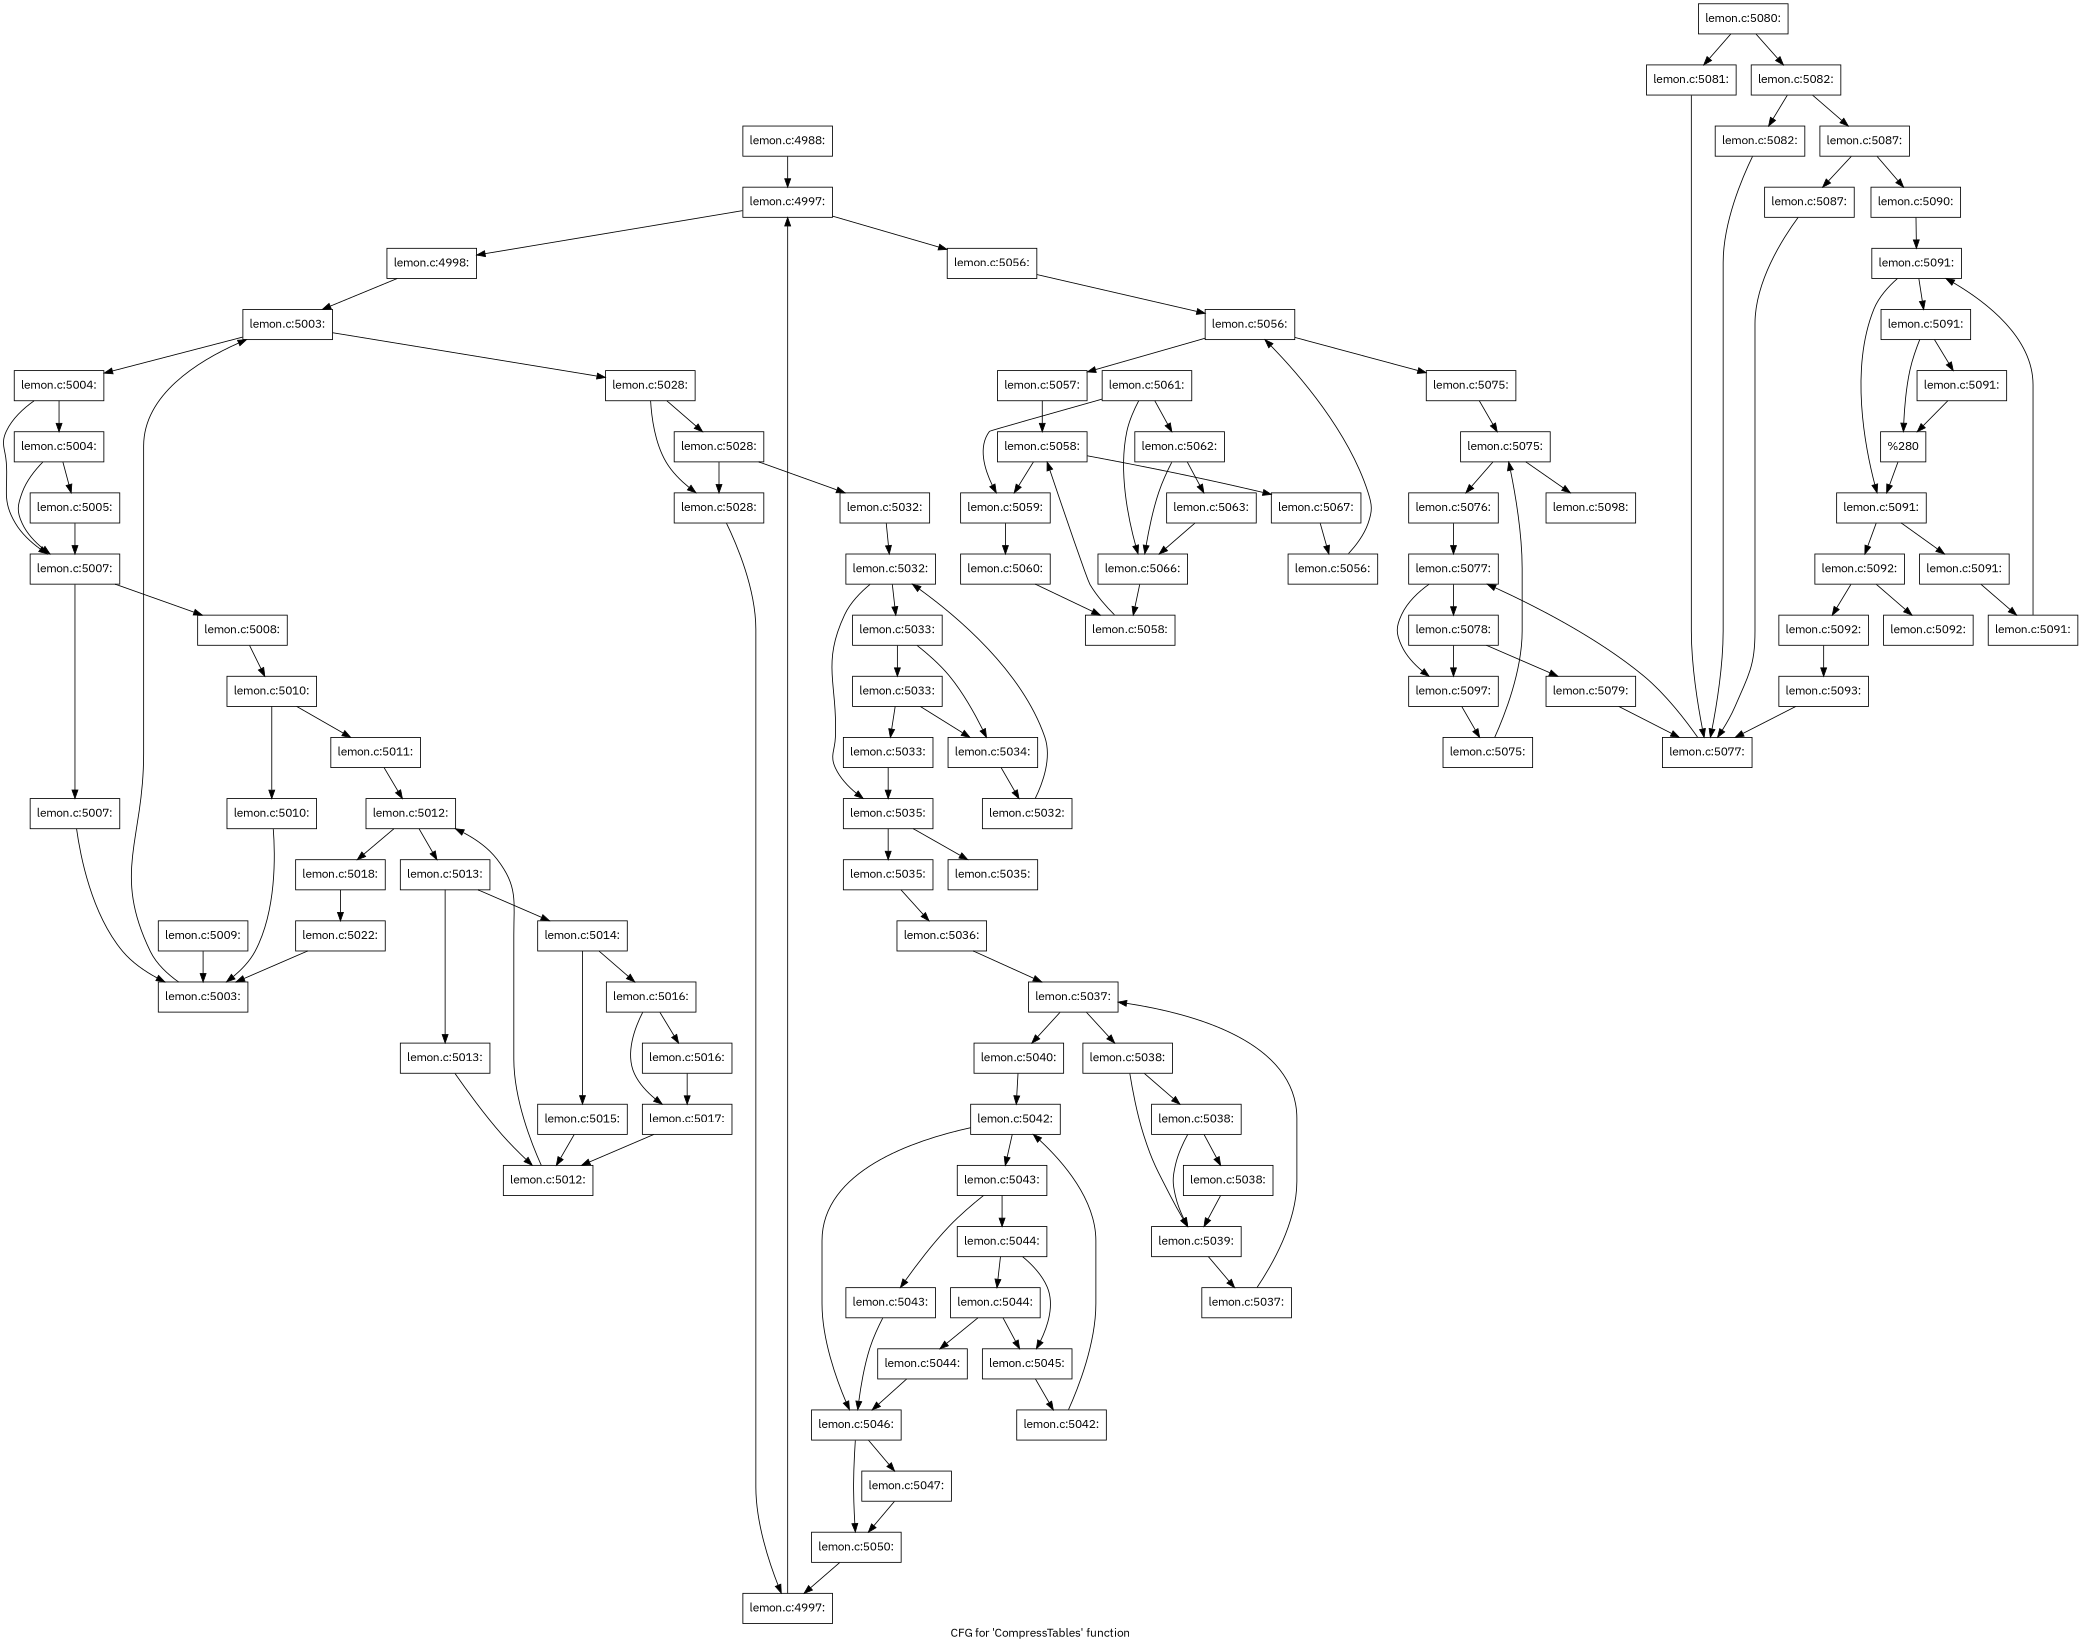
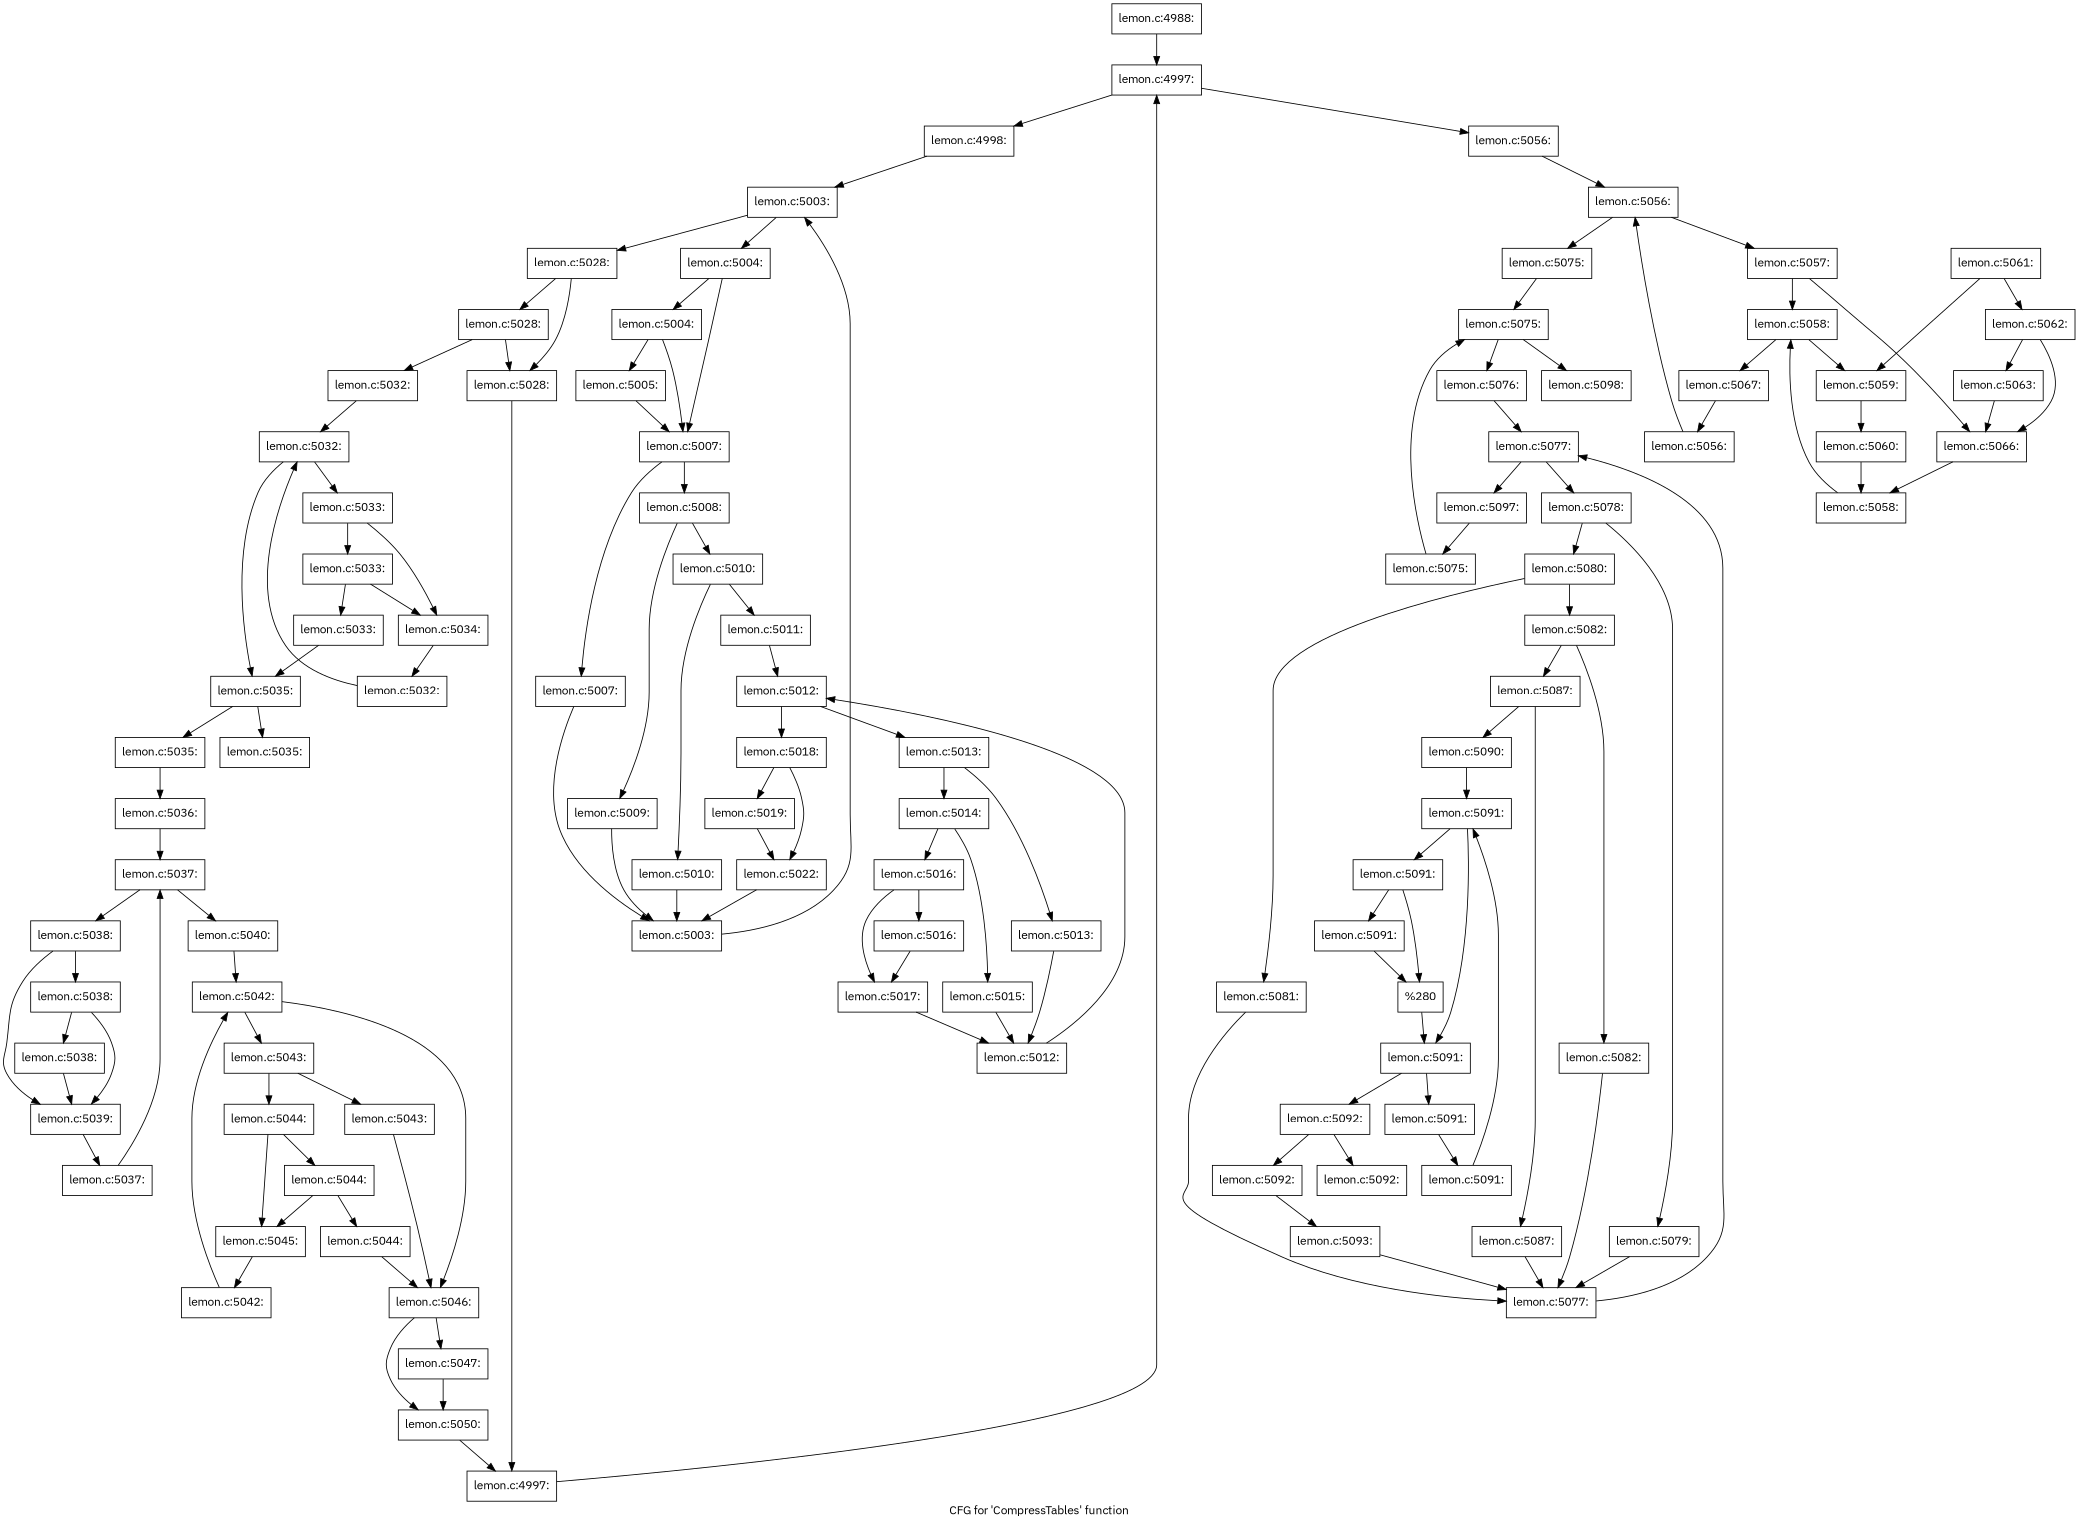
(1124, 473) -> (1891, 348)
none -> (649, 657)
(1453, 657) -> (1579, 534)
none -> (750, 814)
